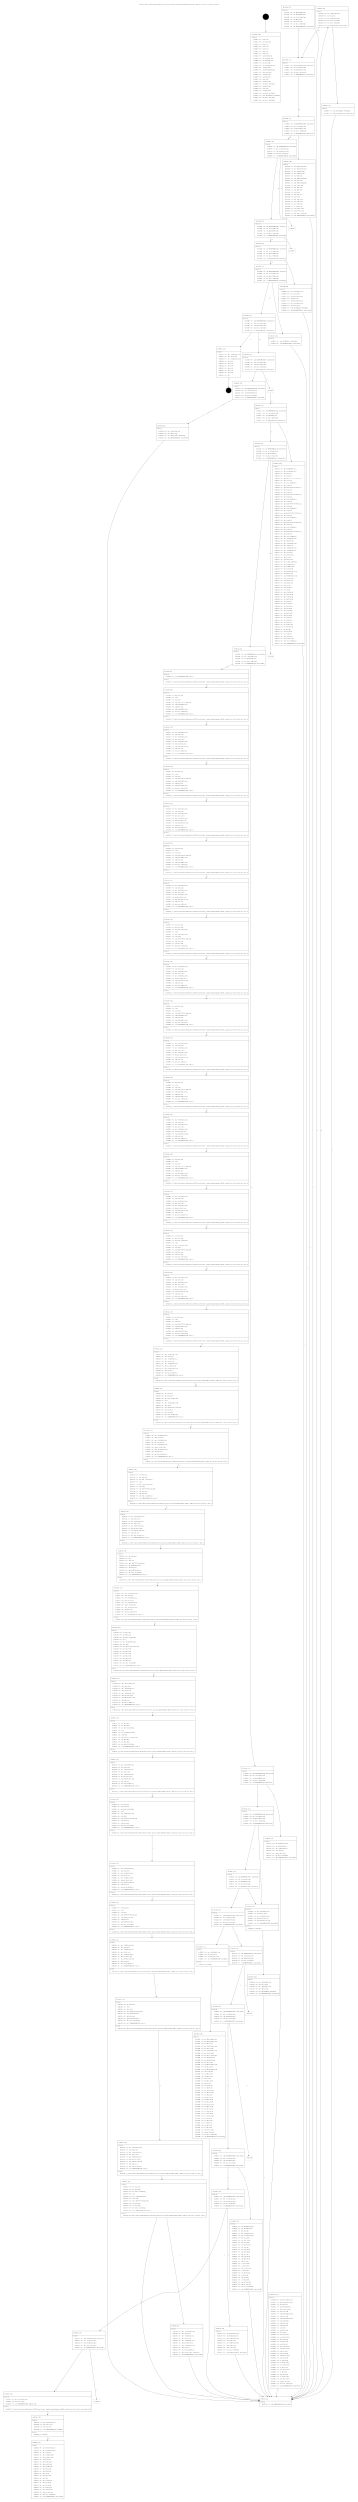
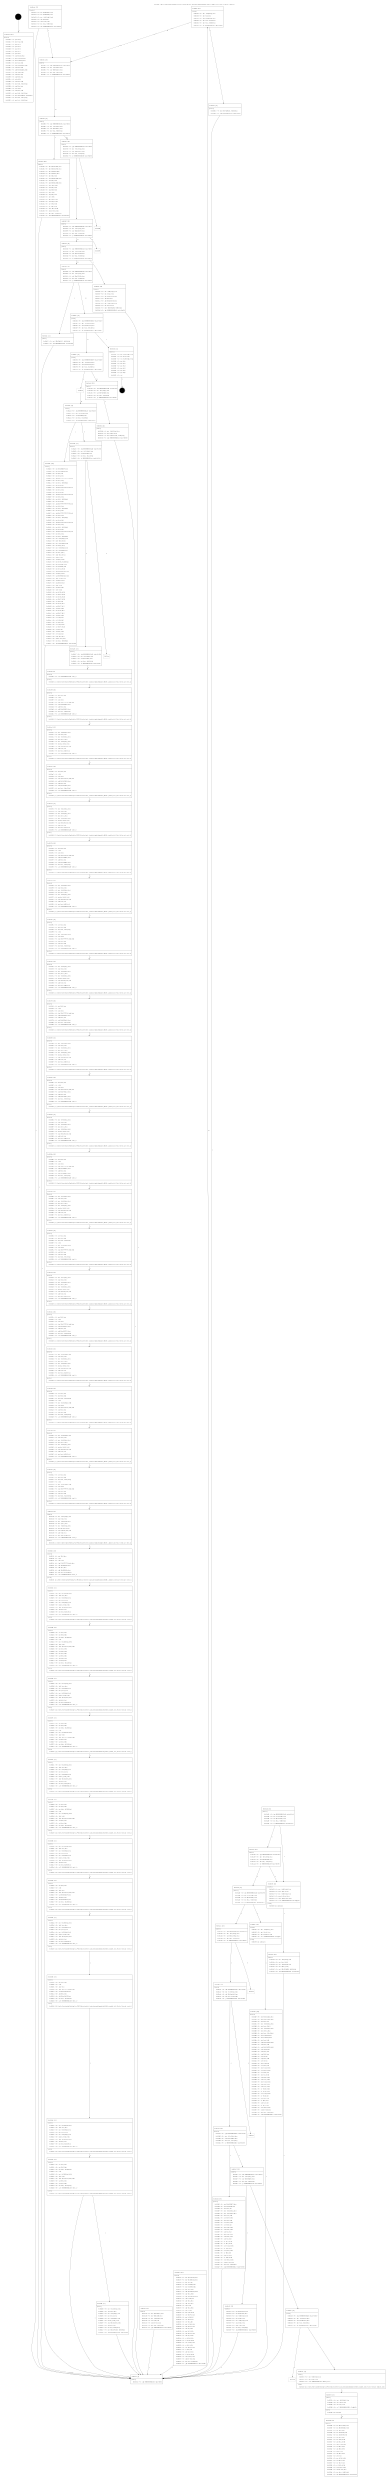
(257, 1776) -> none
